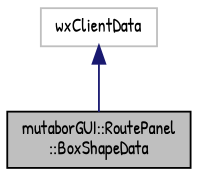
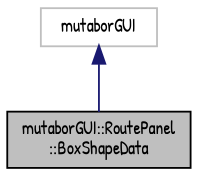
(99, 27) -> (99, 27)
